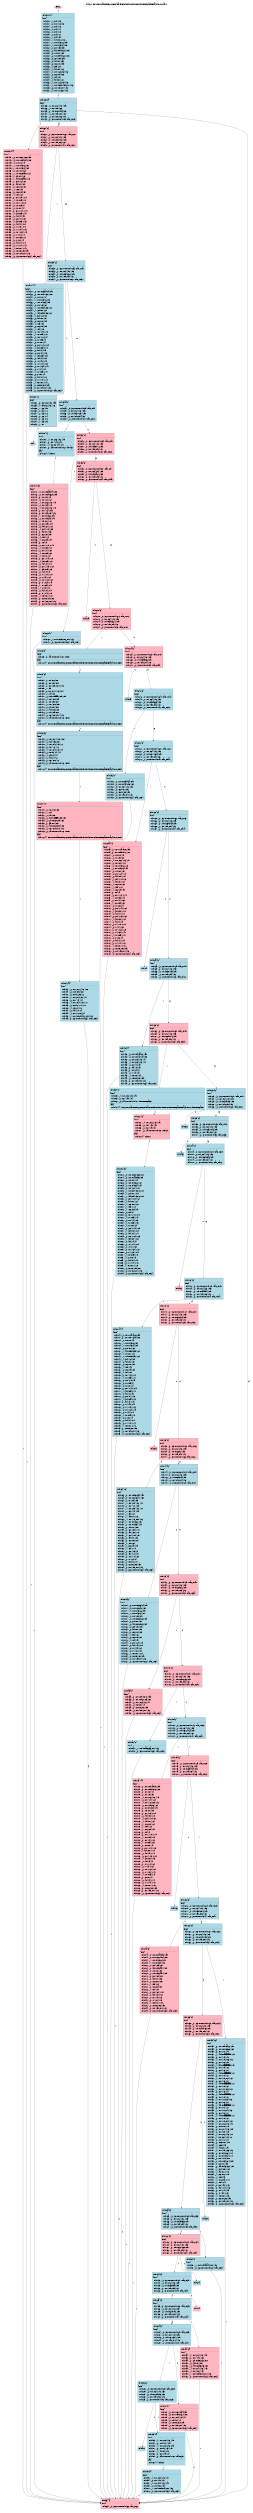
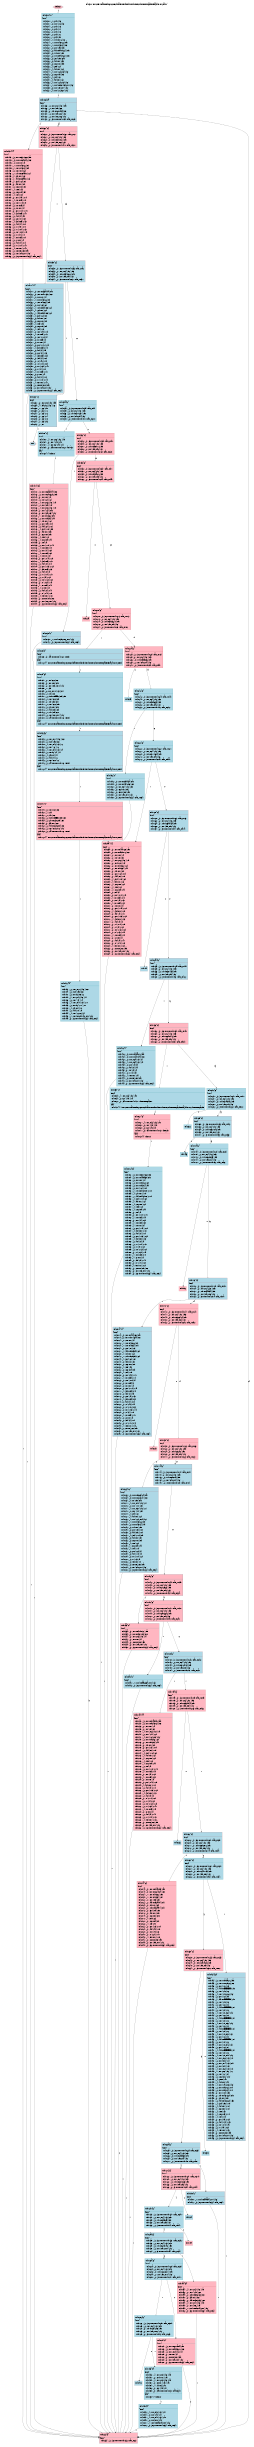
(58, 7) -> (58, 7)
(139, 1631) -> none
